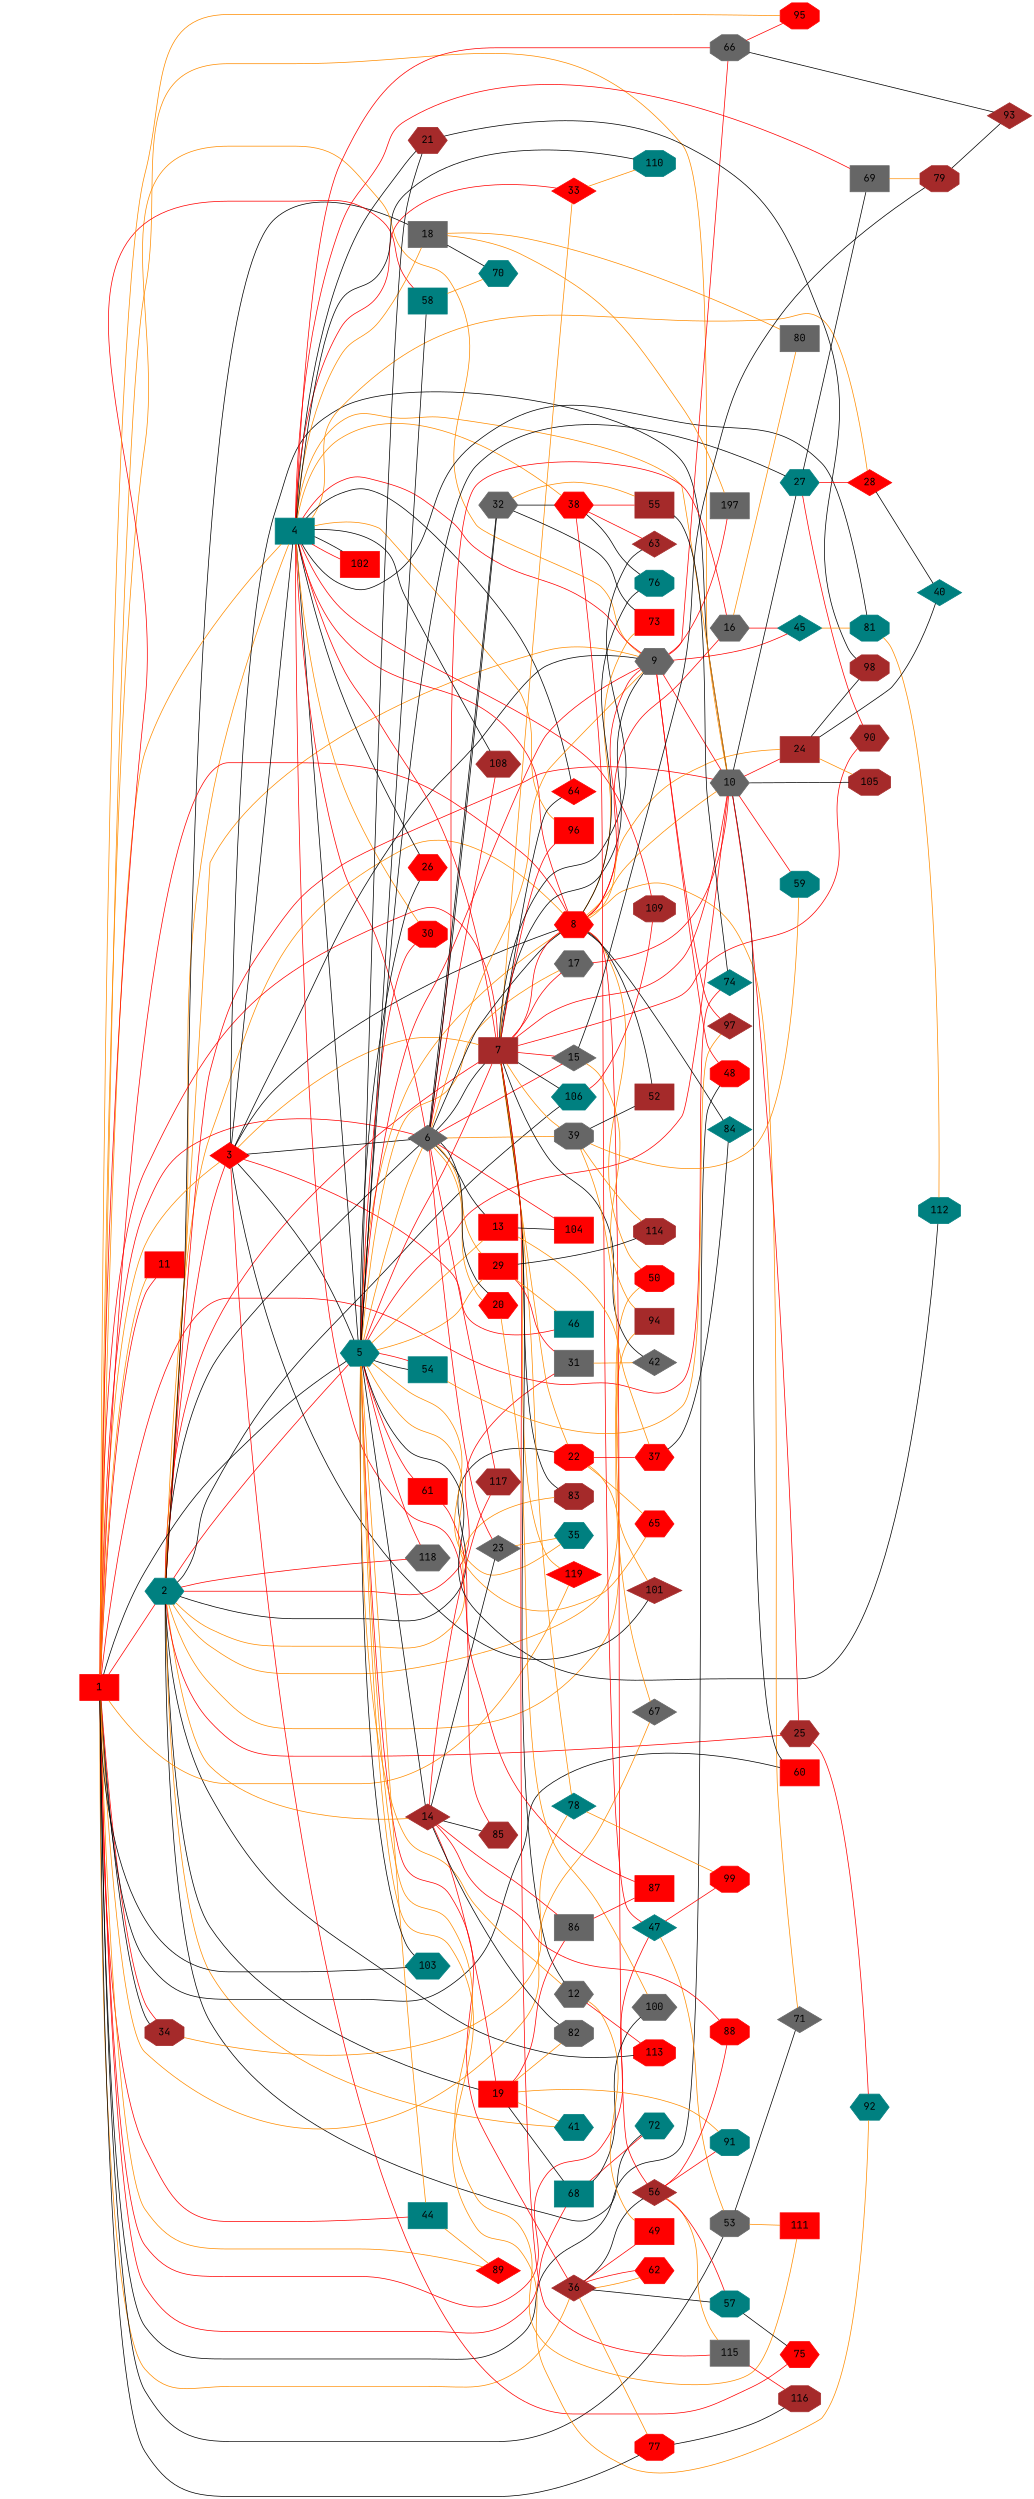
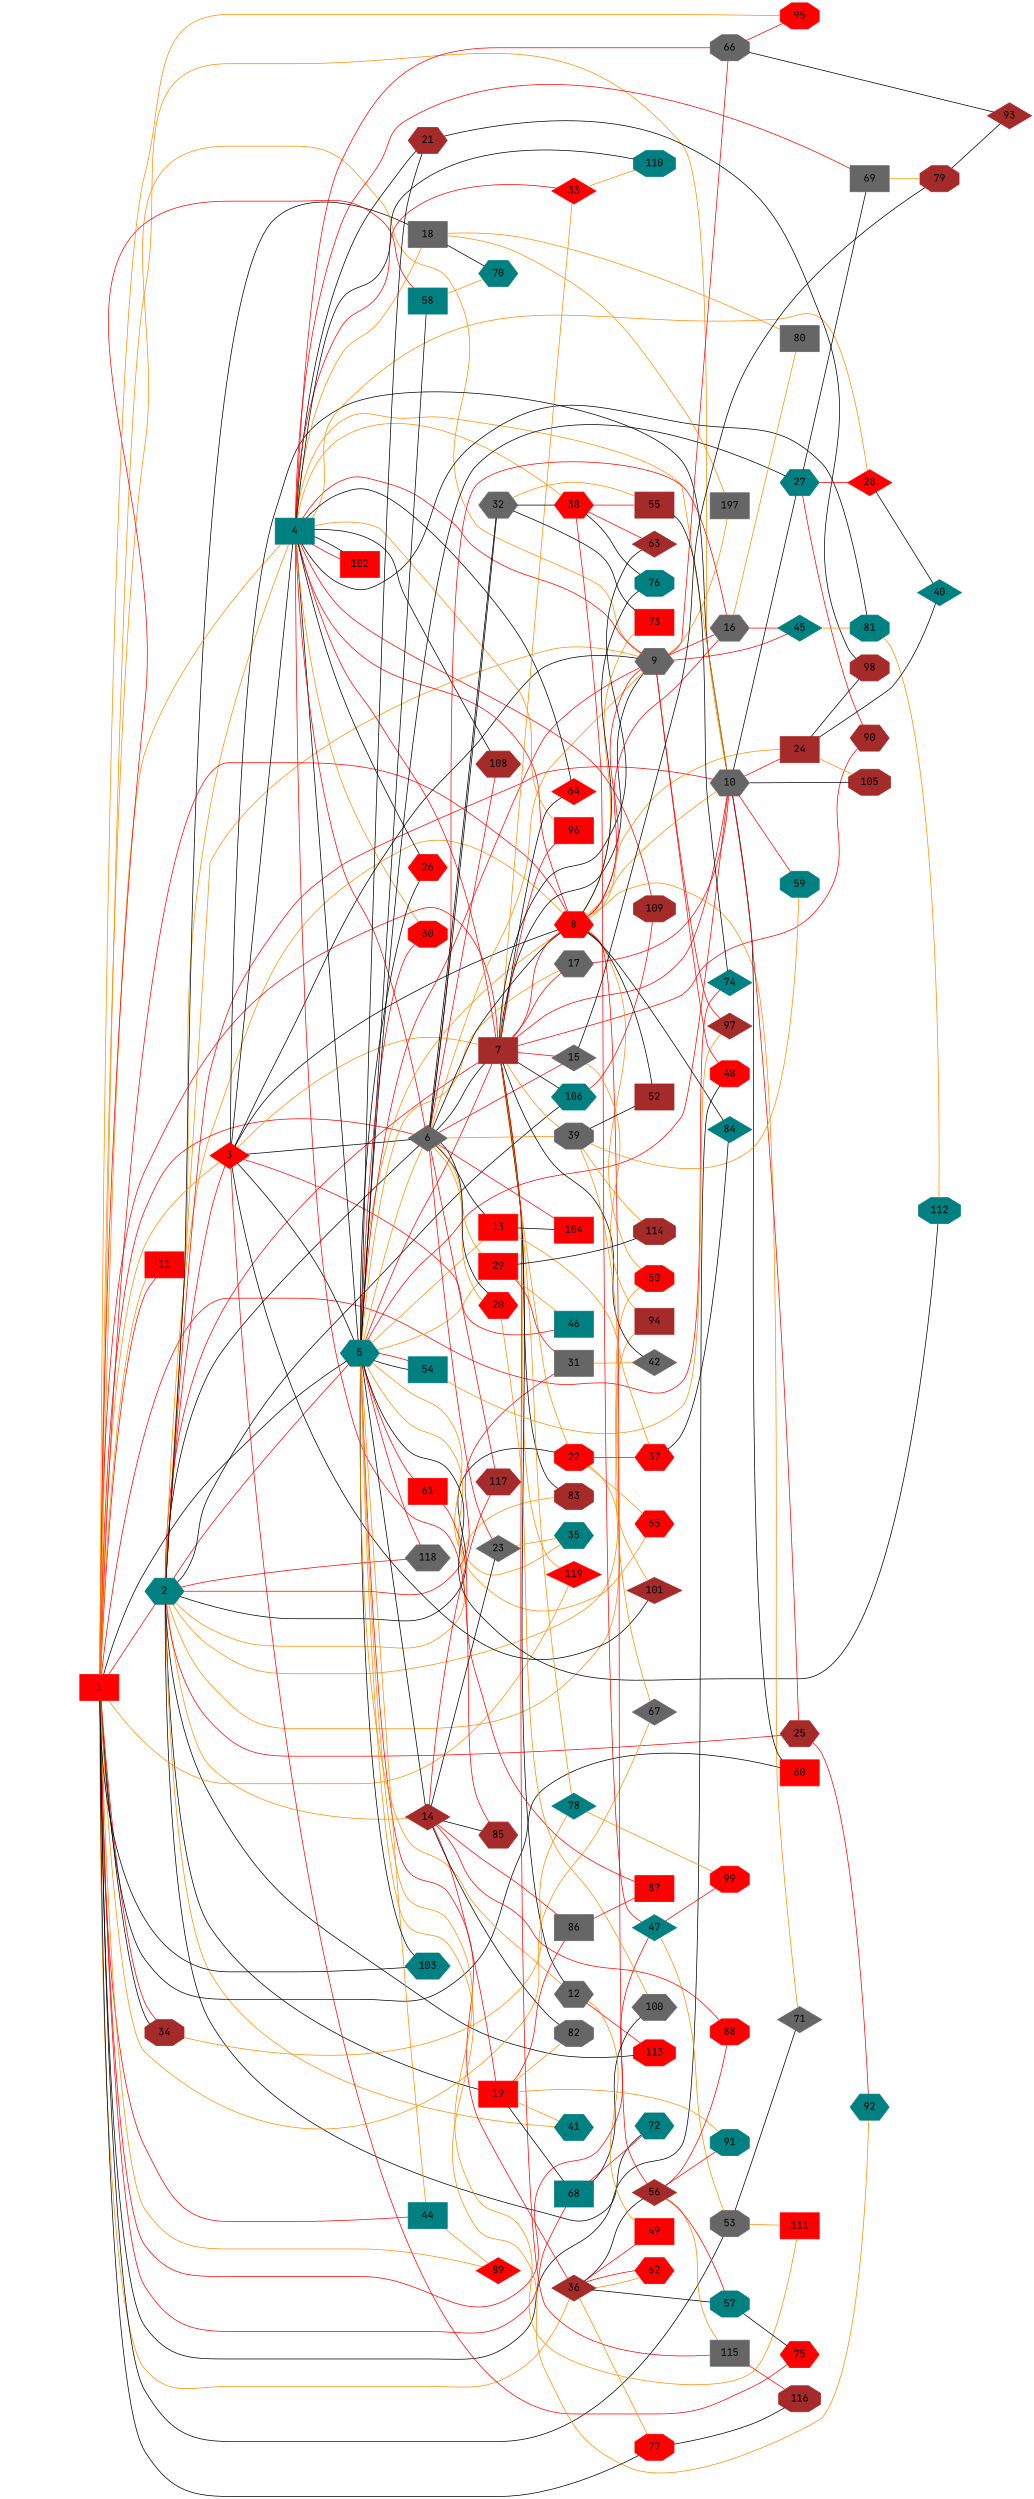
(712, 581) -> (712, 581)
(692, 722) -> (692, 645)
